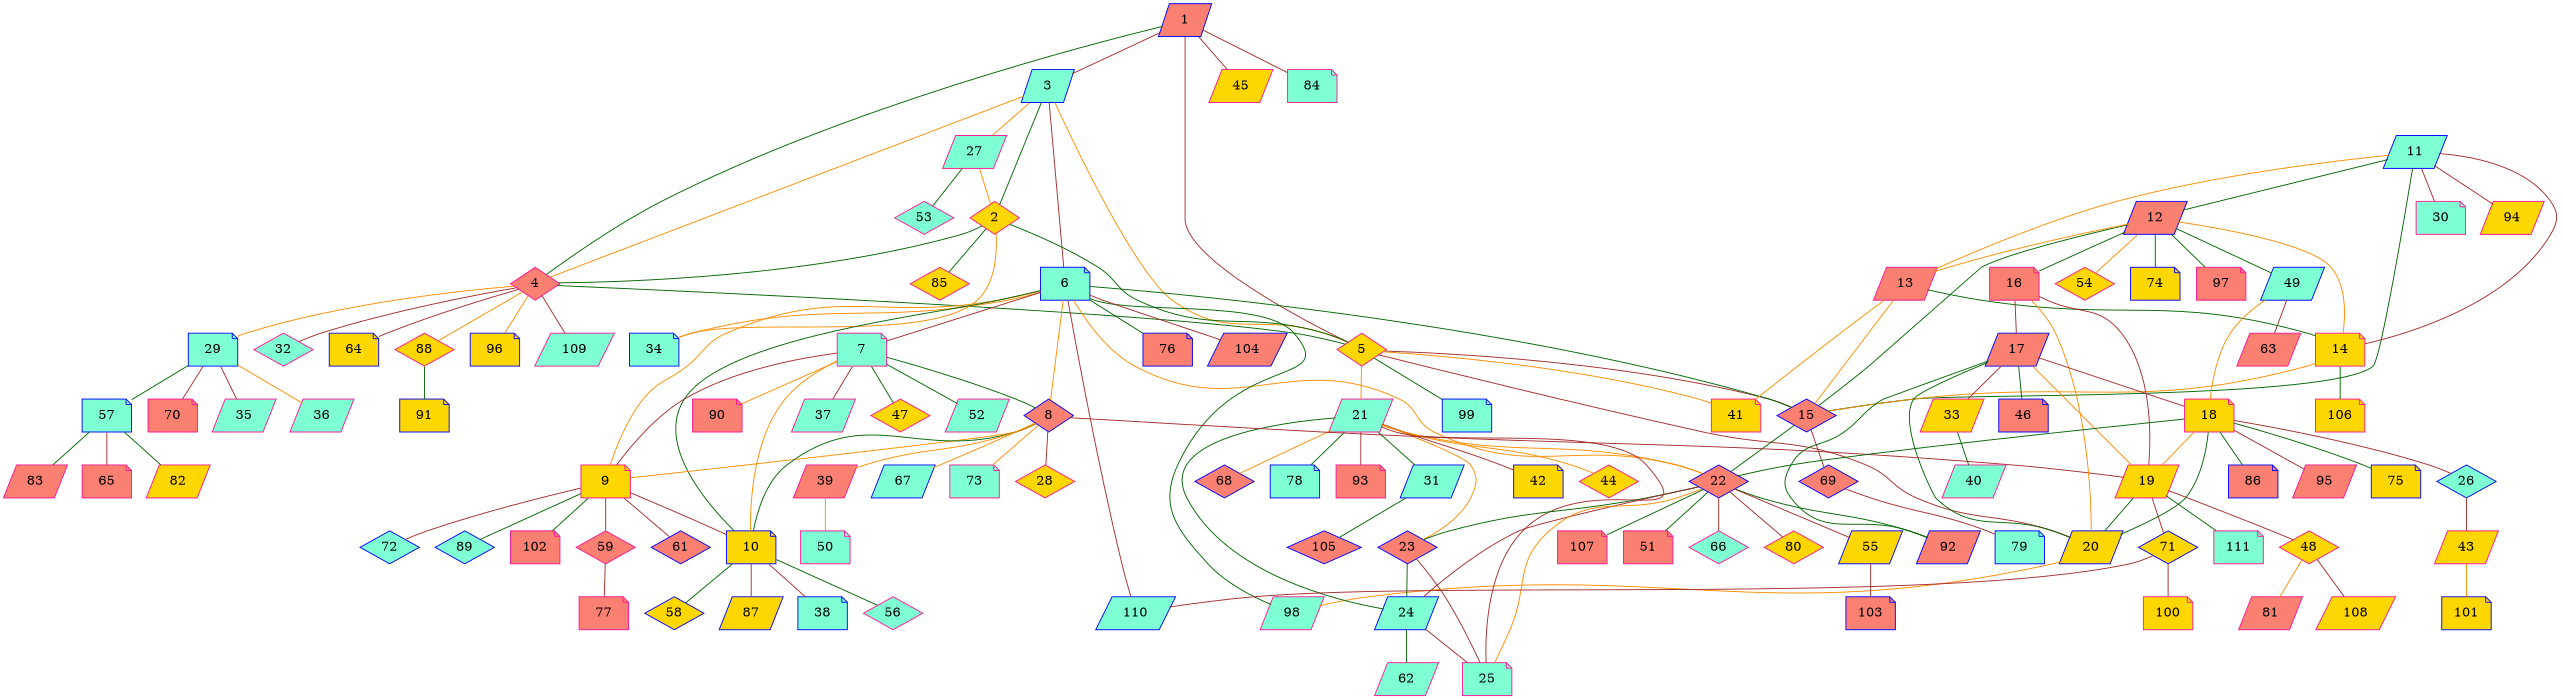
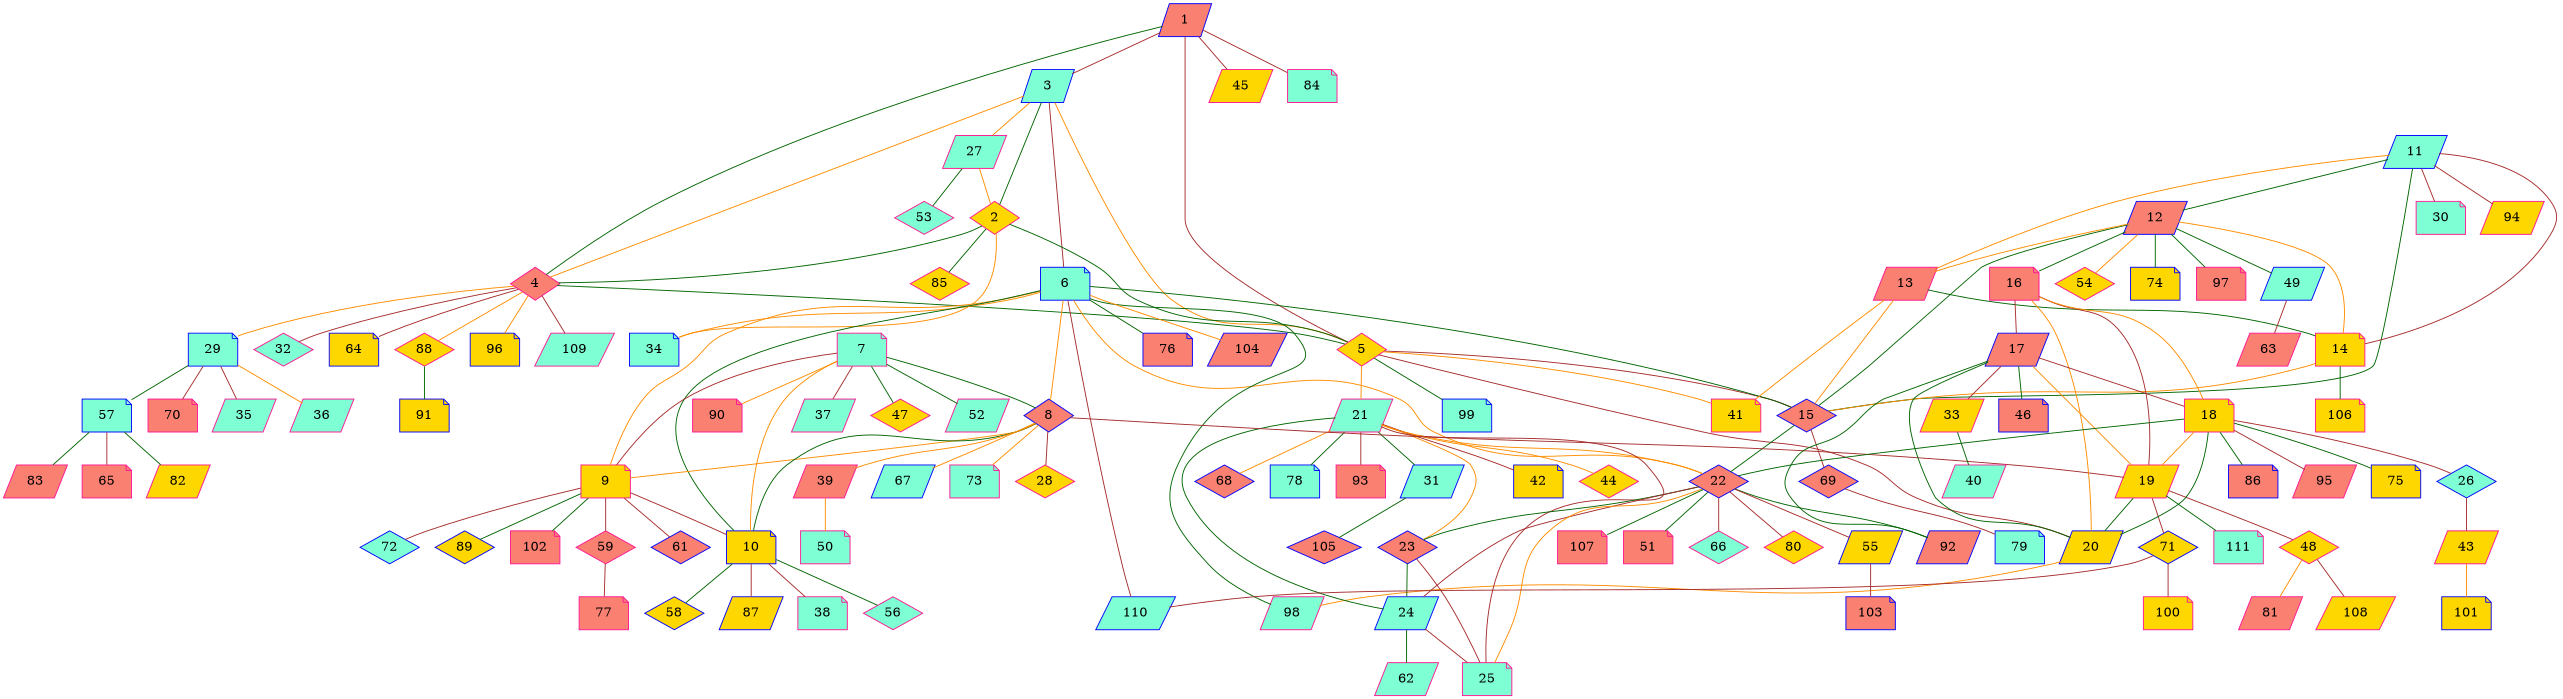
(963, 317) -> none
(1185, 328) -> (1185, 328)
(2225, 343) -> (2138, 322)
(465, 547) -> (465, 547)
(823, 613) -> (823, 613)
